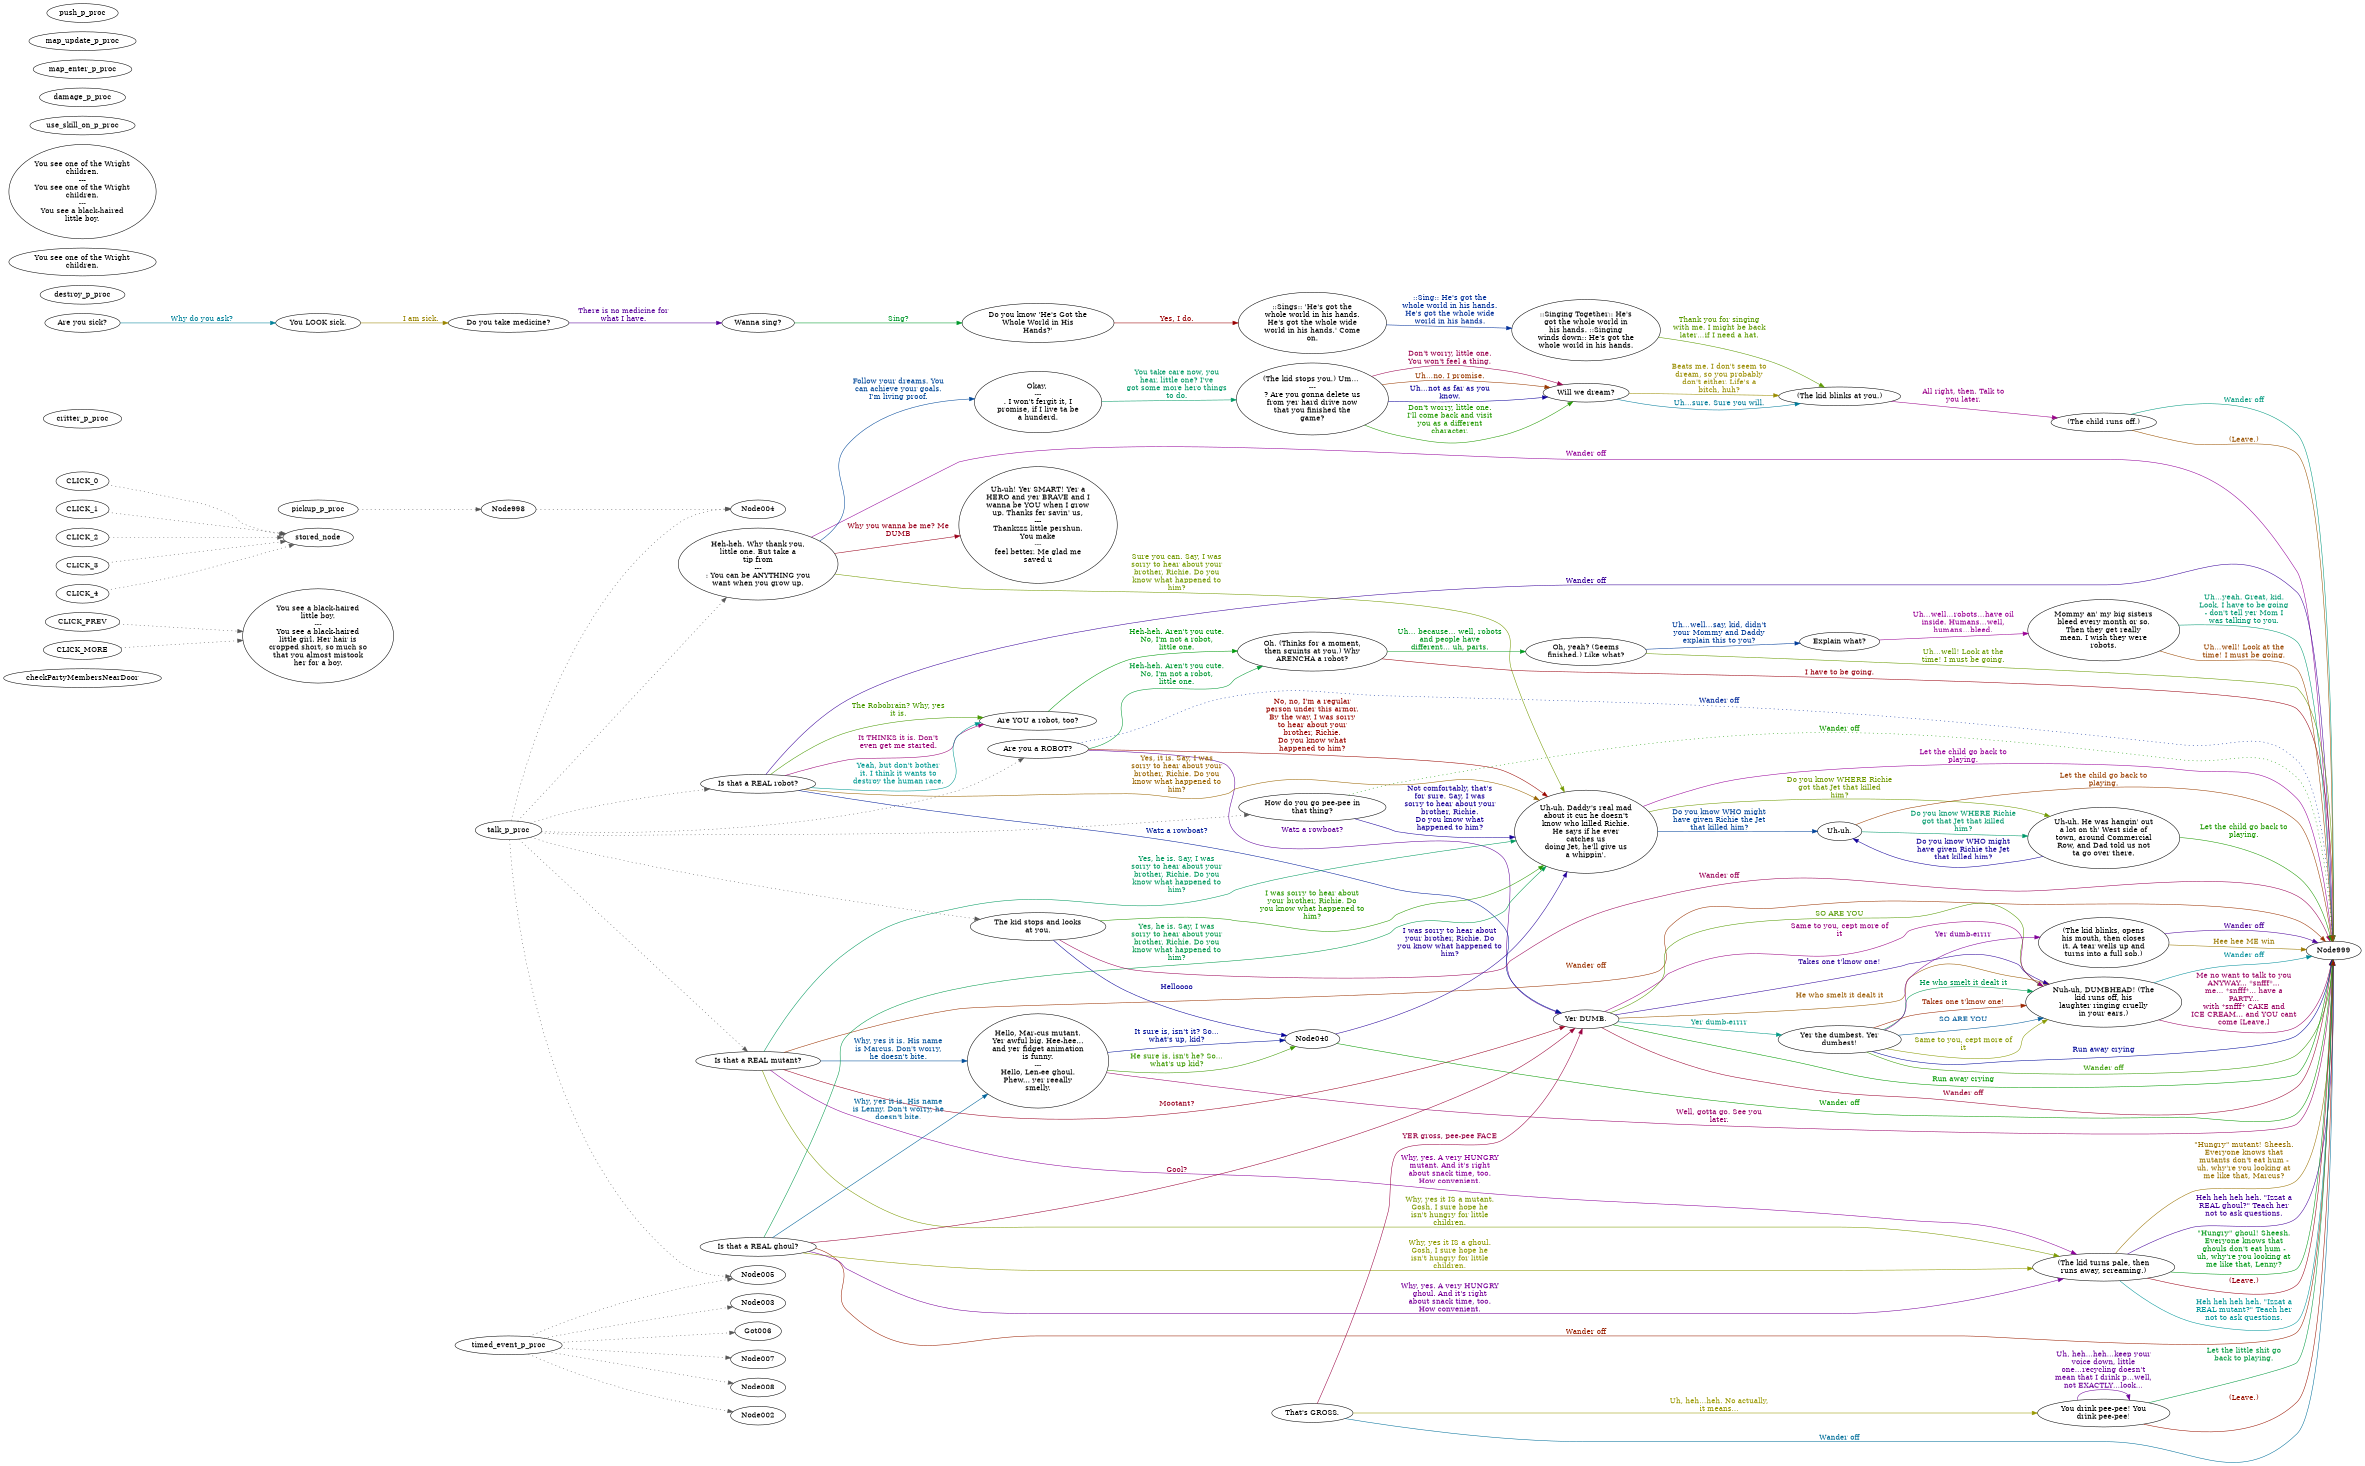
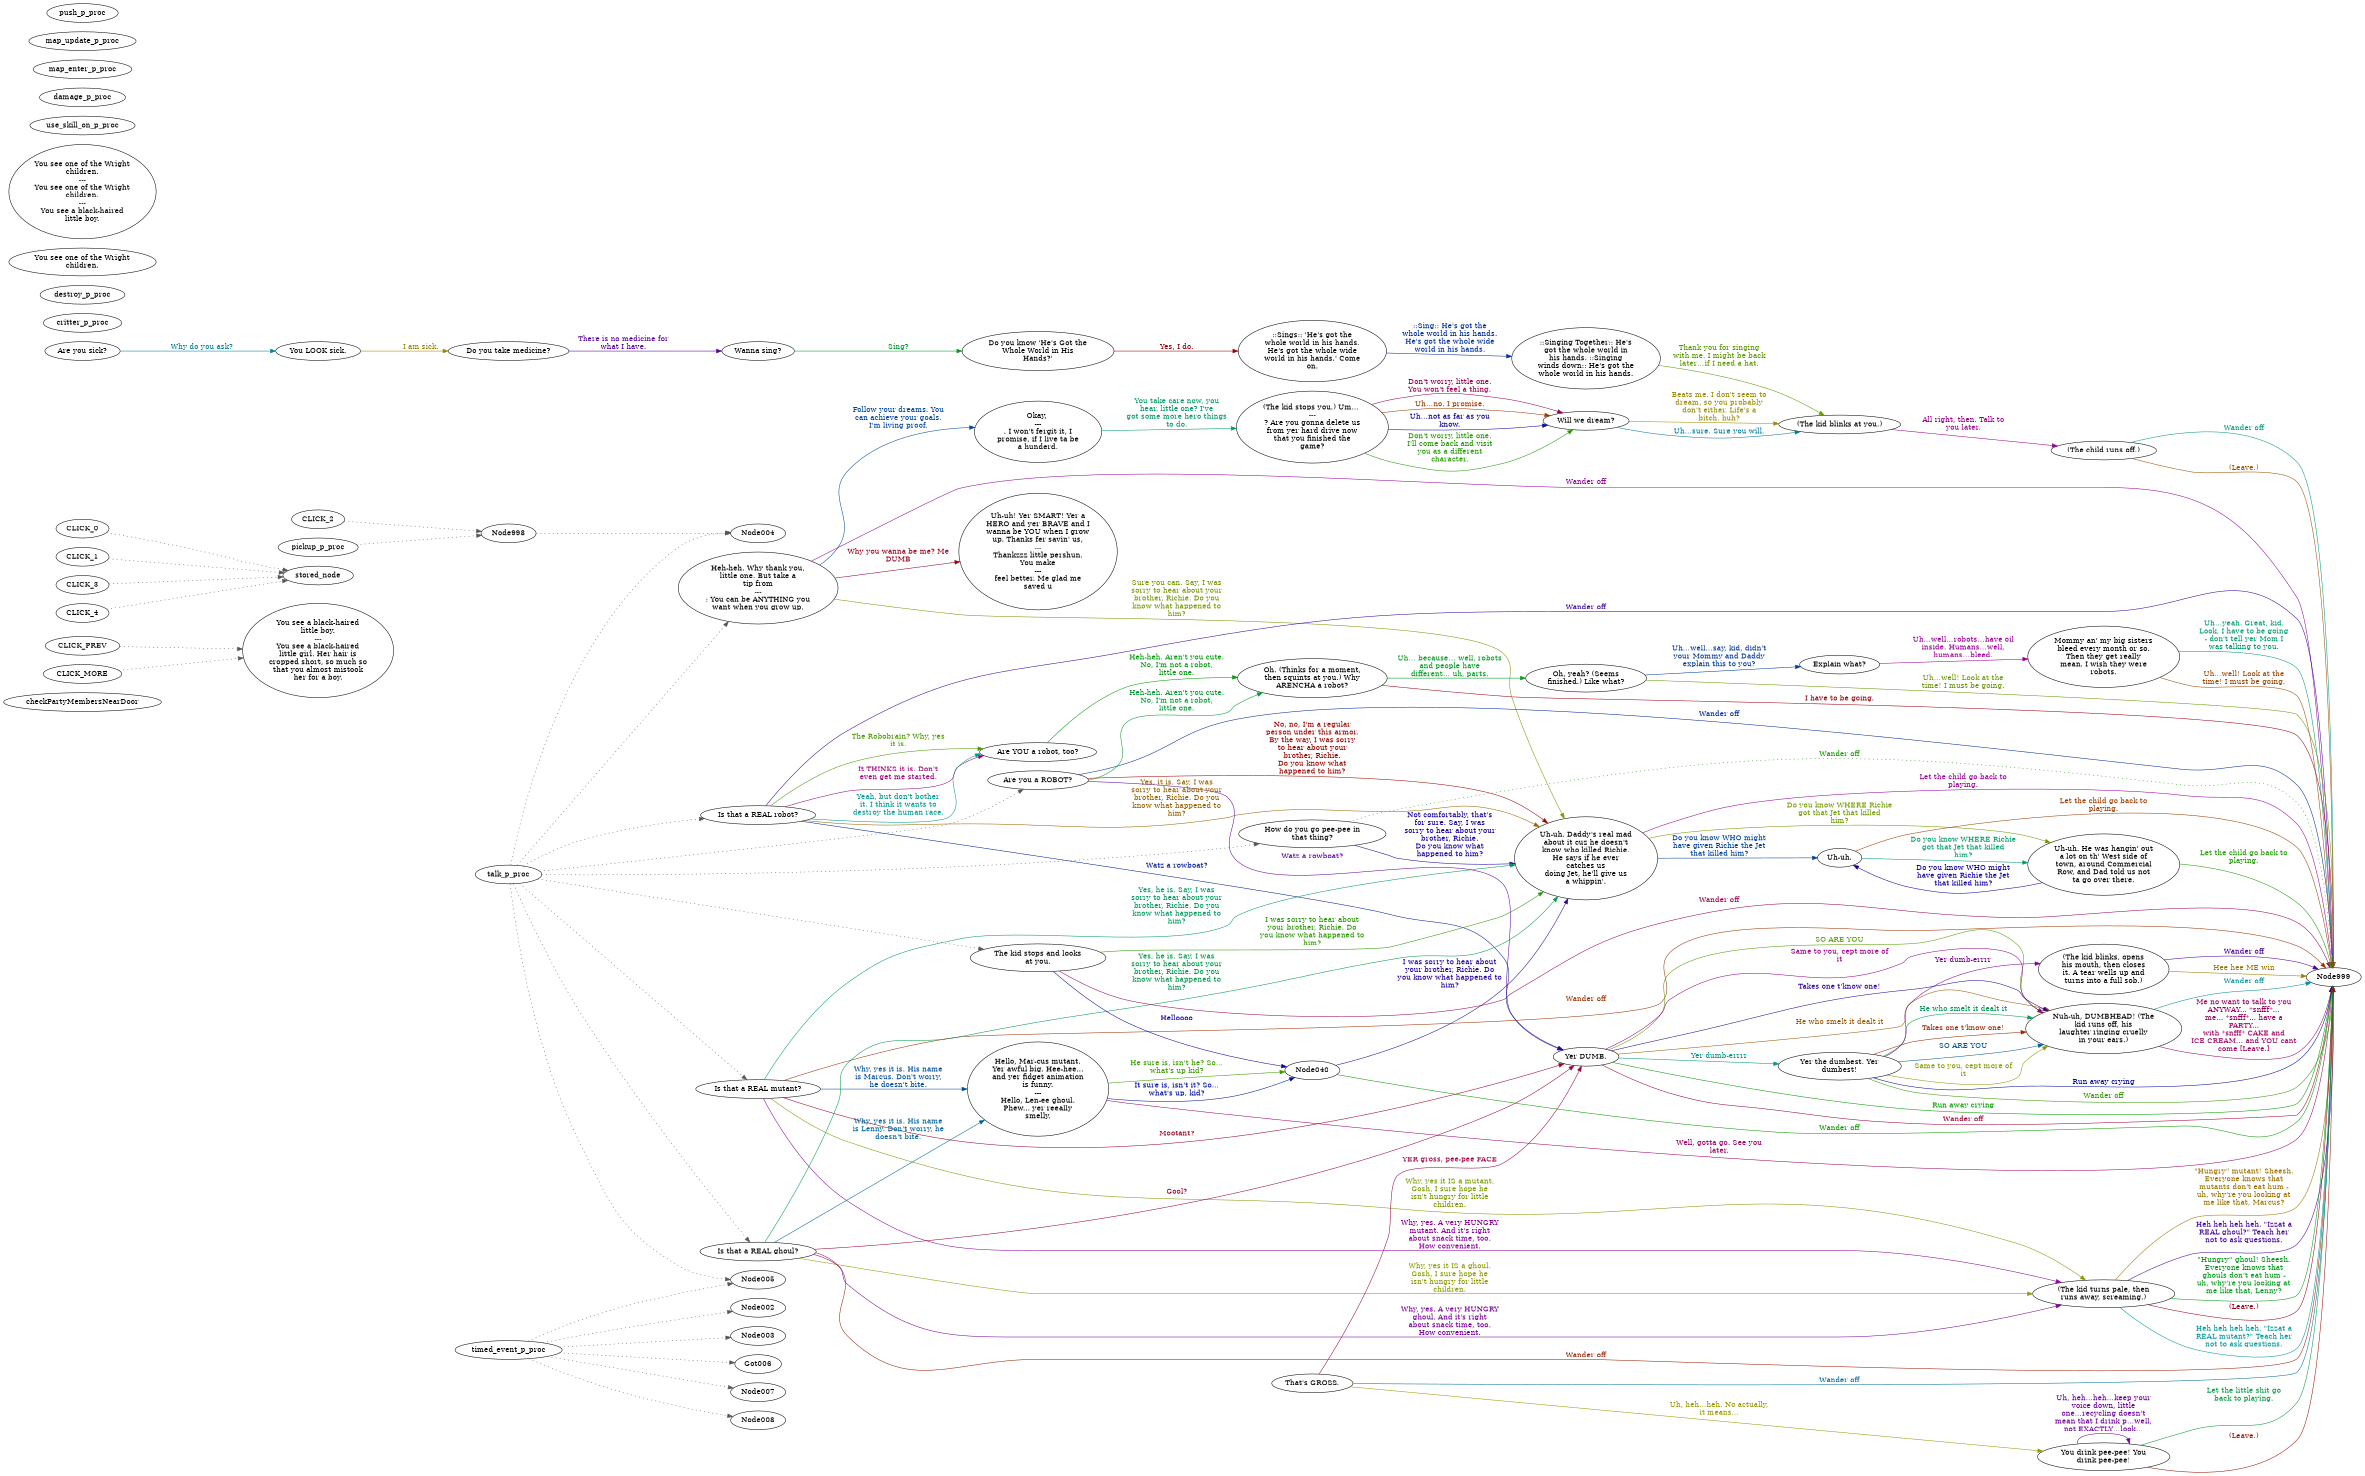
(193, 537) -> (410, 526)
(1777, 709) -> (1777, 727)
none -> (618, 1069)
